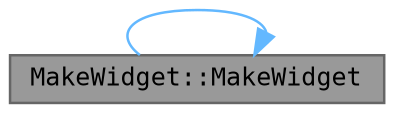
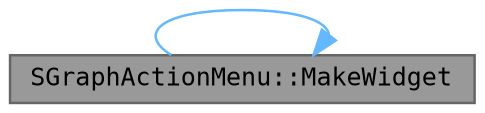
(197, 79) -> (242, 79)
